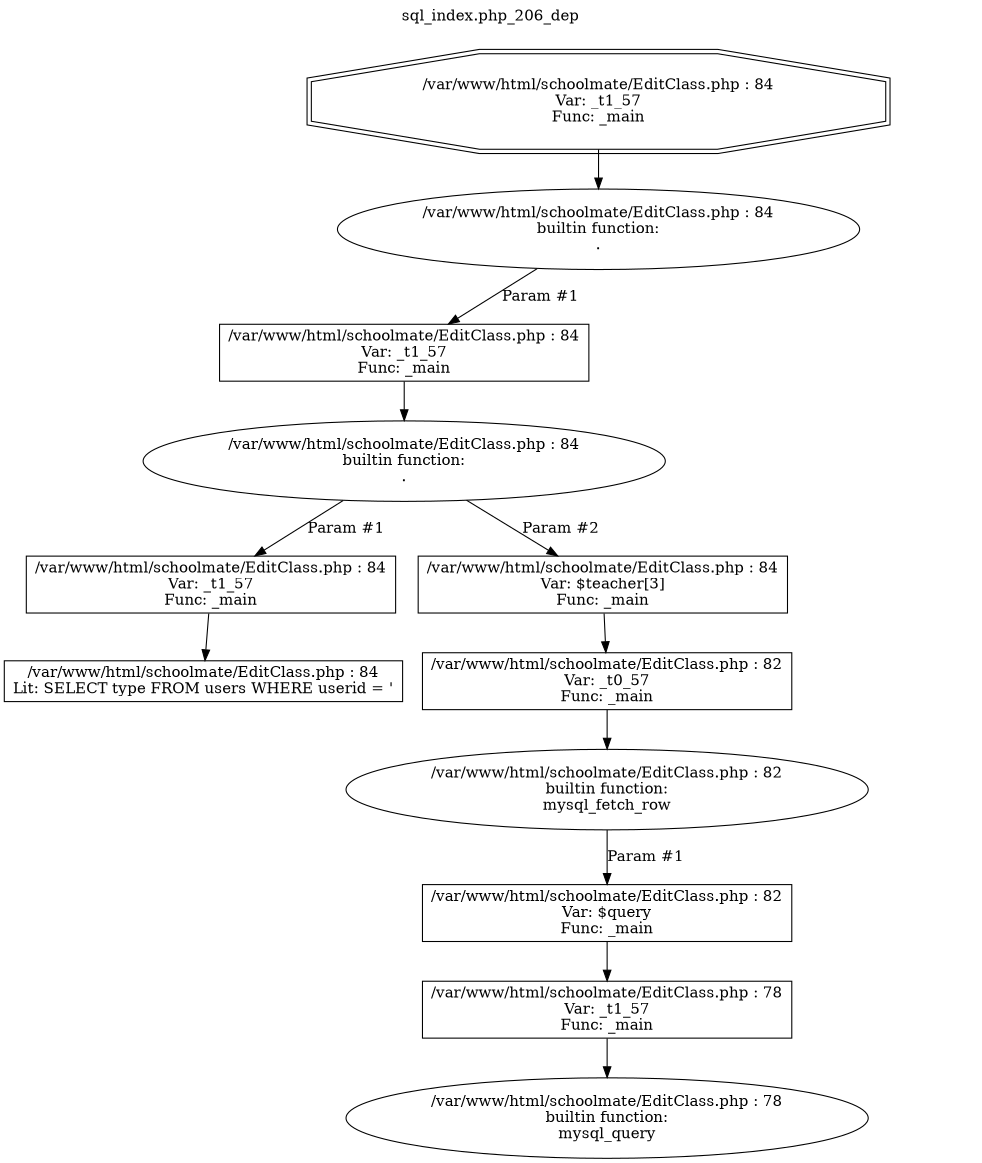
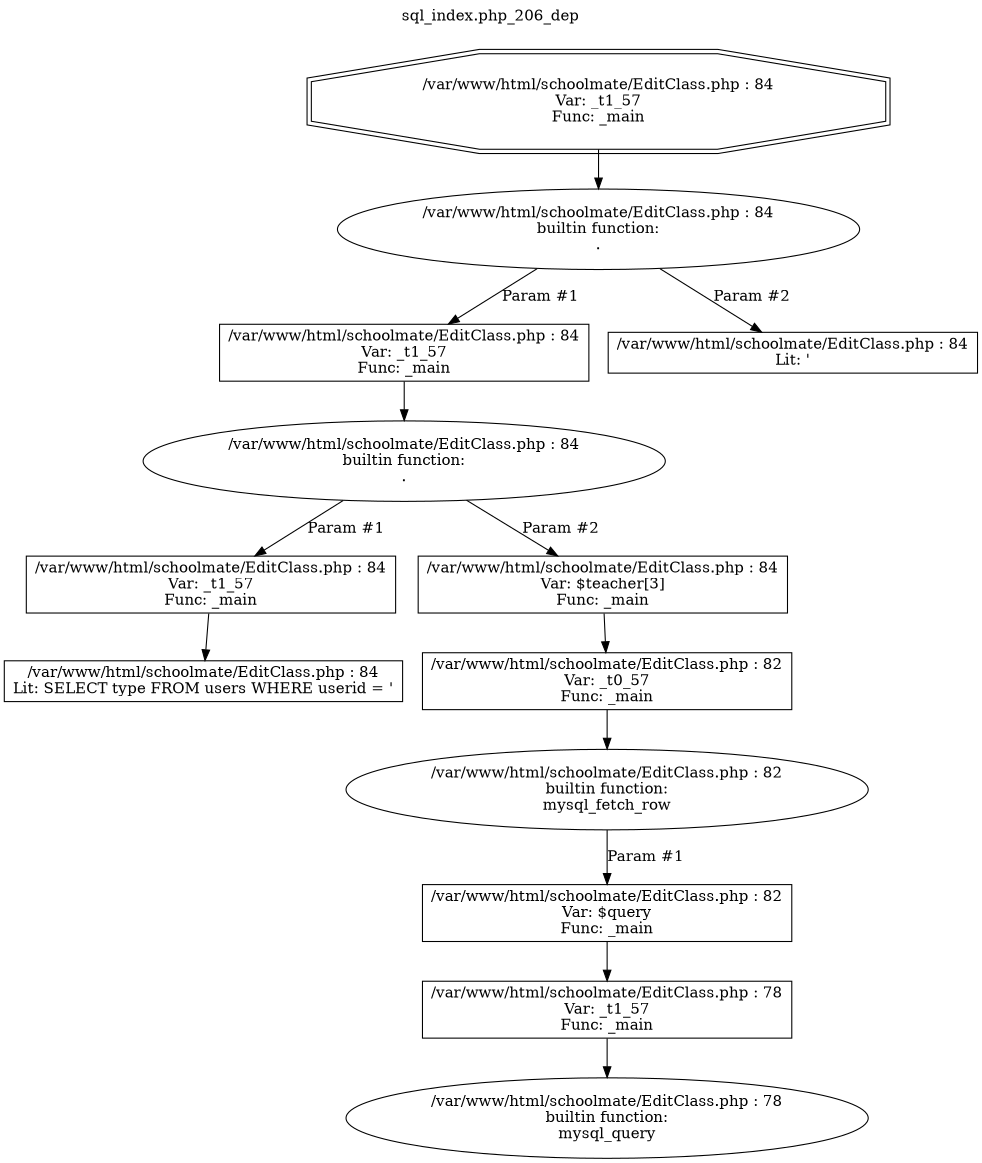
none -> (793, 353)
